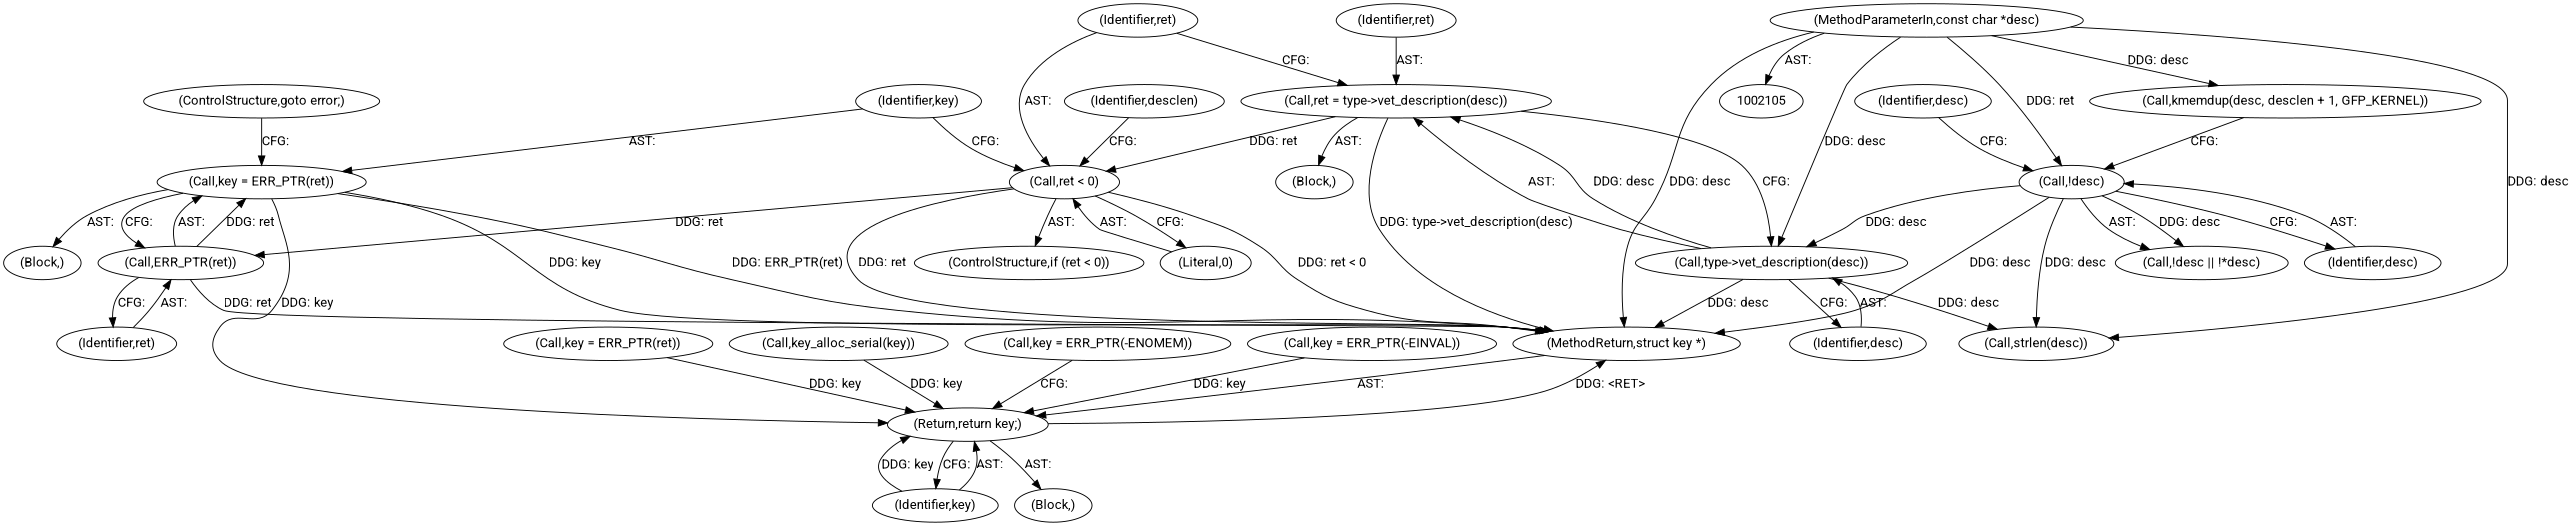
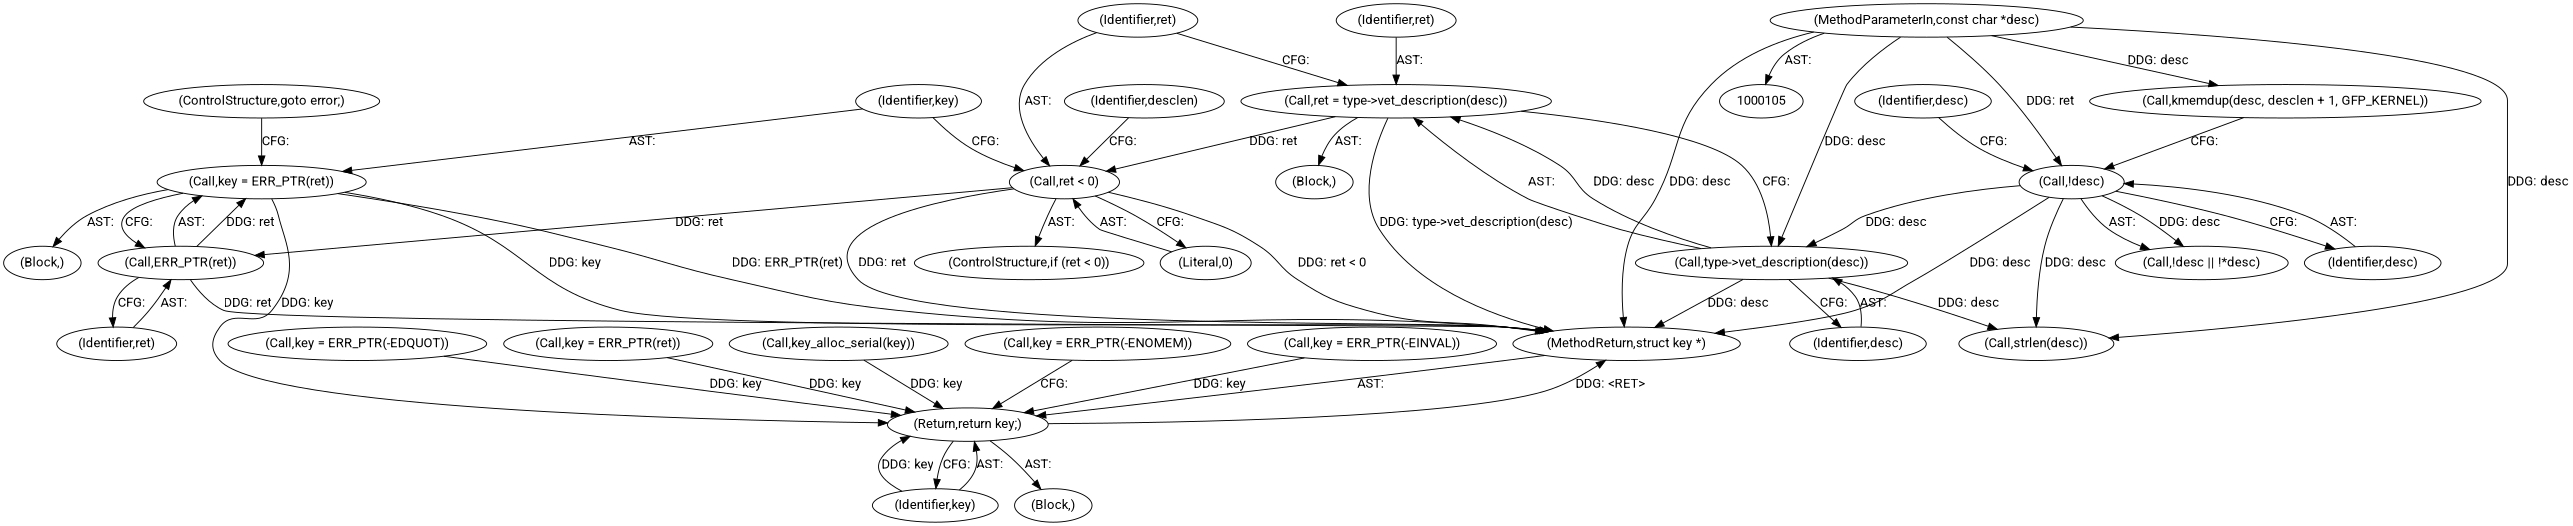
(1761, 101) -> (1761, 101)
none -> (357, 344)
